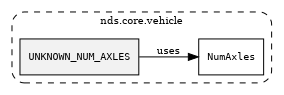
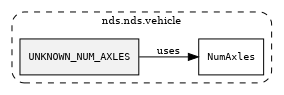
(142, 21) -> (142, 21)
